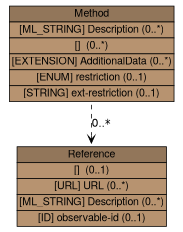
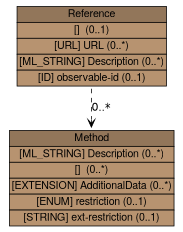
(91, 120) -> (91, 104)
